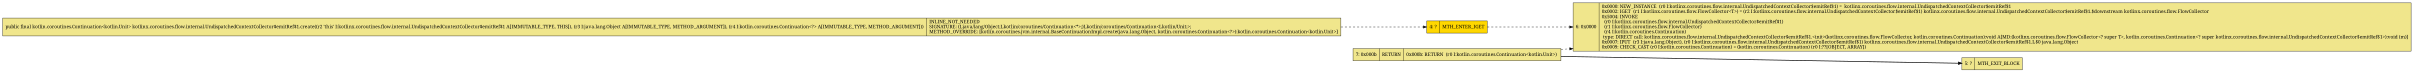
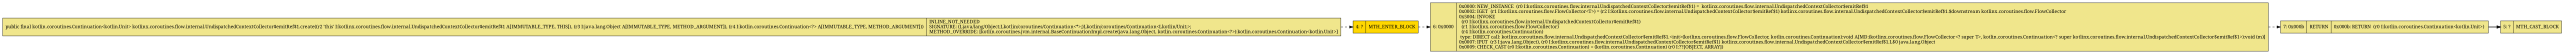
(1463, 27) -> (1392, 27)
(1565, 49) -> (2273, 27)
(1999, 64) -> (2537, 27)
